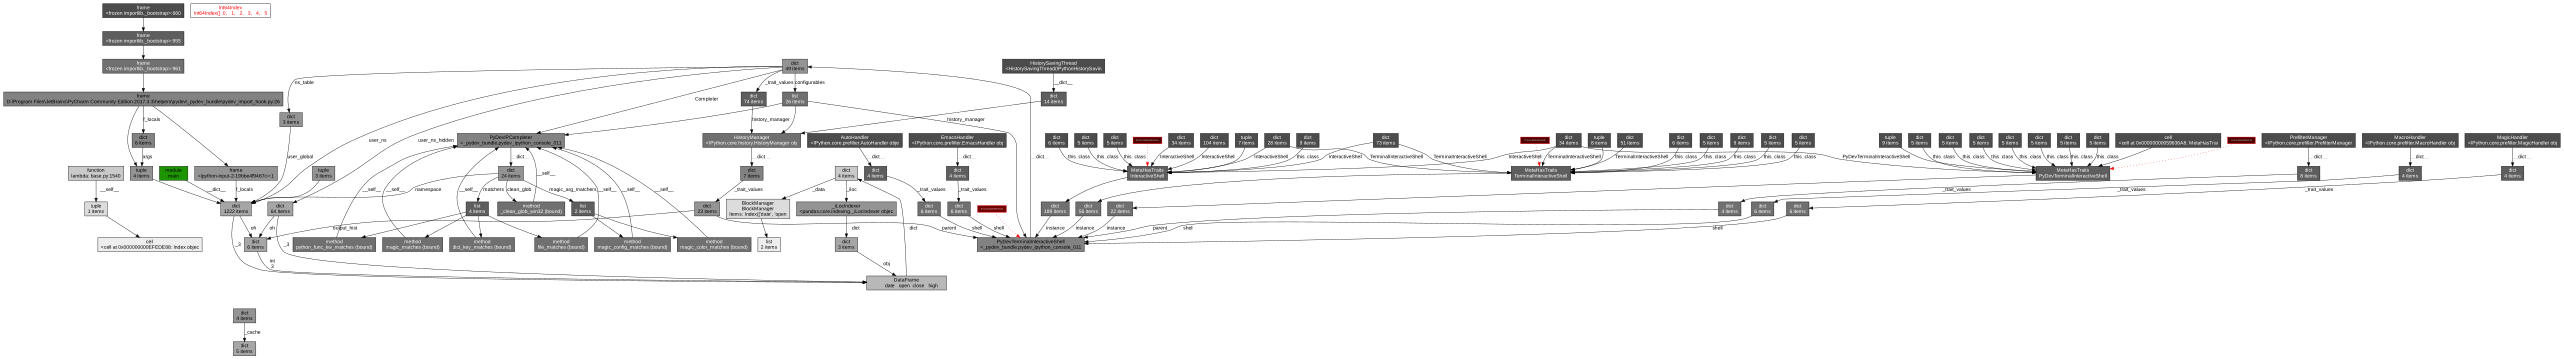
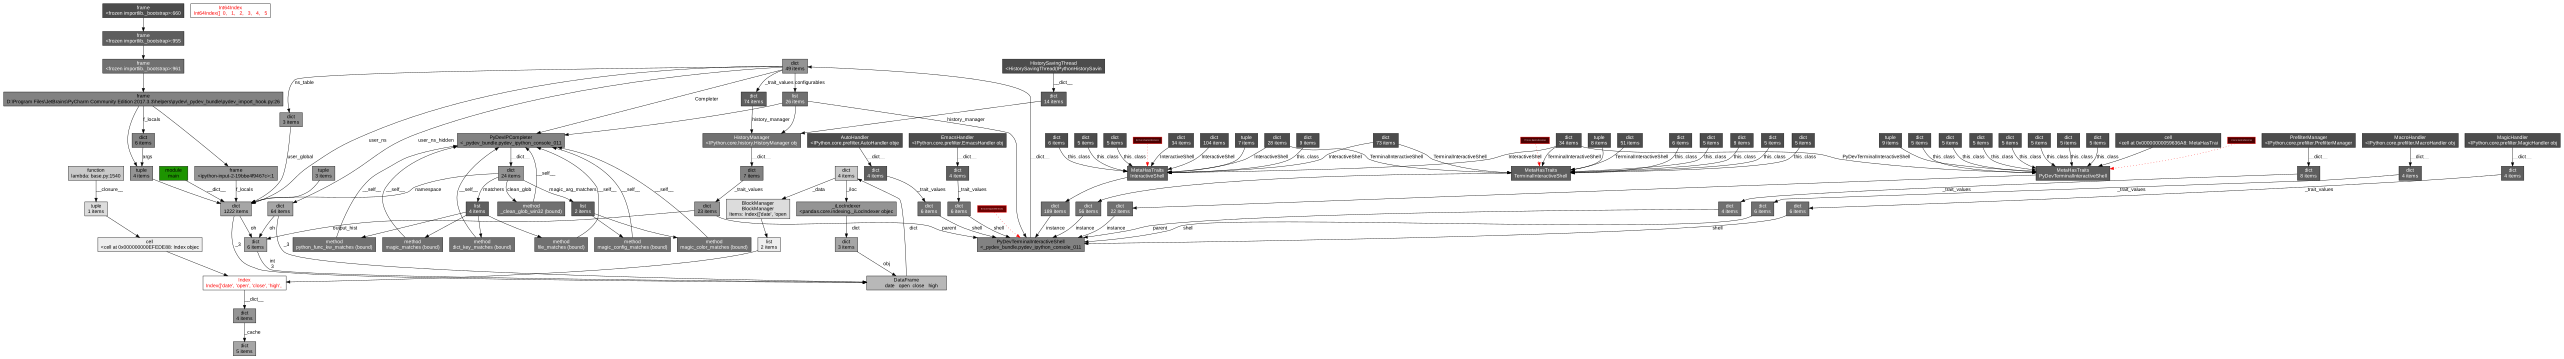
(110, 190) -> (110, 190)
none -> (245, 283)
